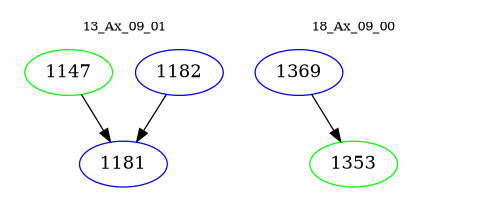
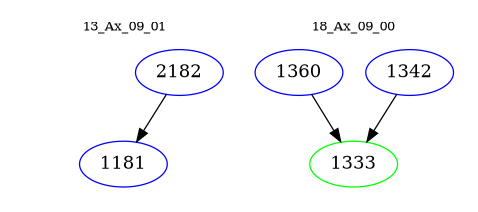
(69, 73) -> none
(179, 73) -> (179, 73)
(299, 73) -> (299, 73)
none -> (410, 73)
(354, 164) -> (354, 164)
